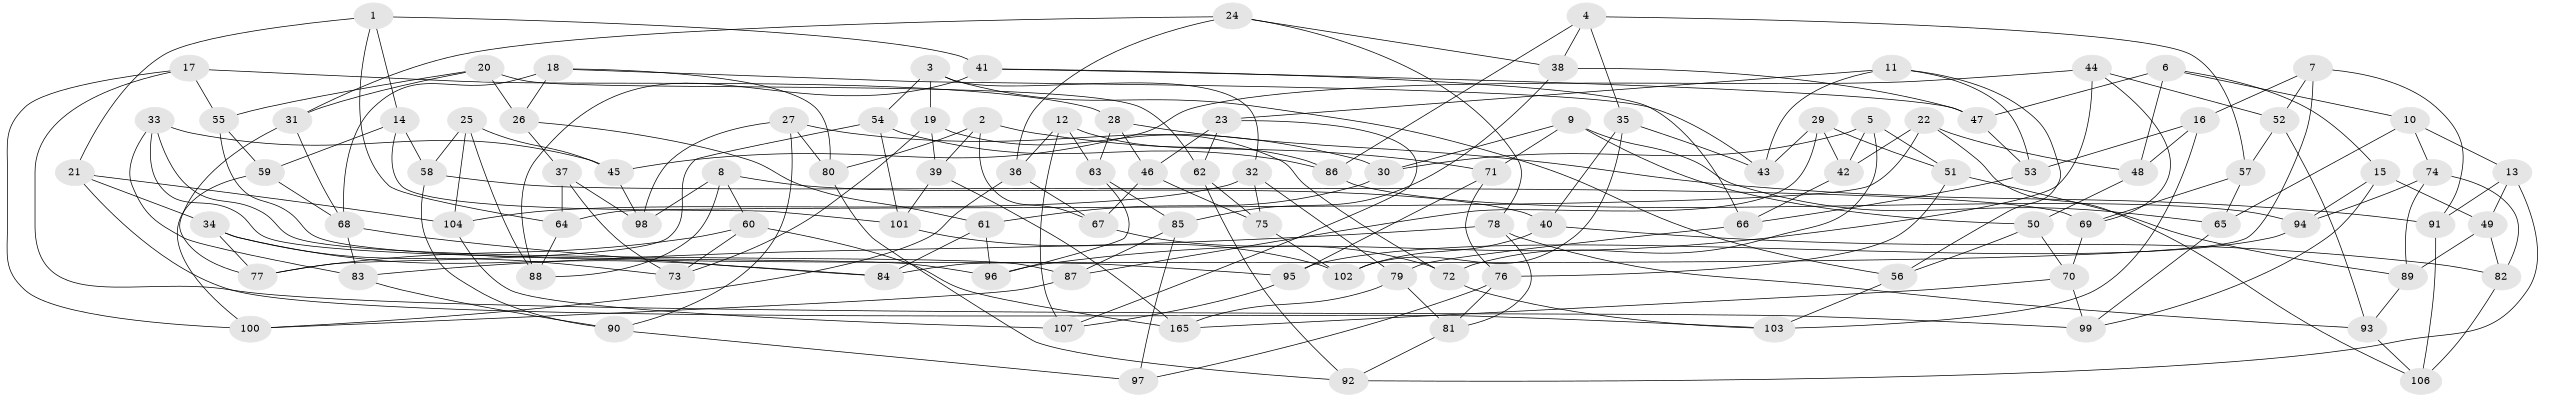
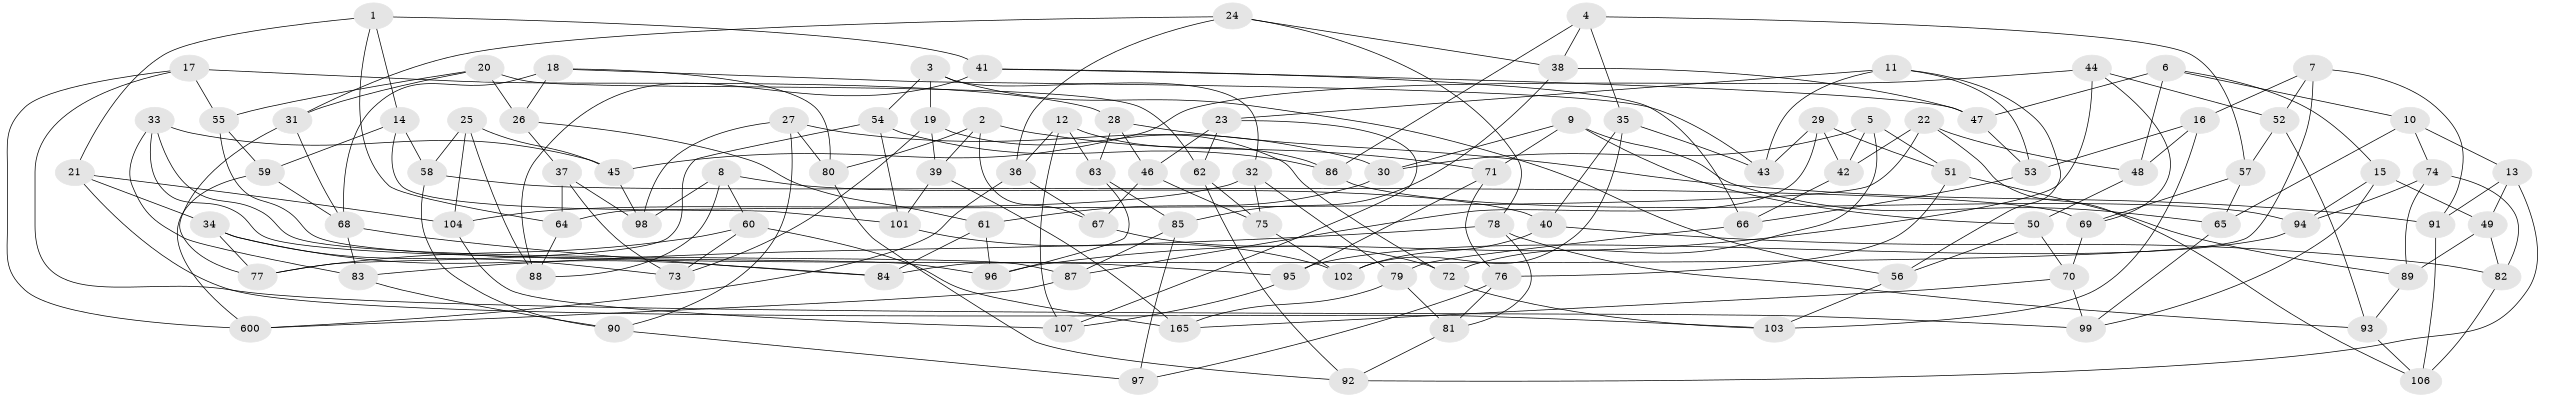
(250, 329) -> (250, 329)
